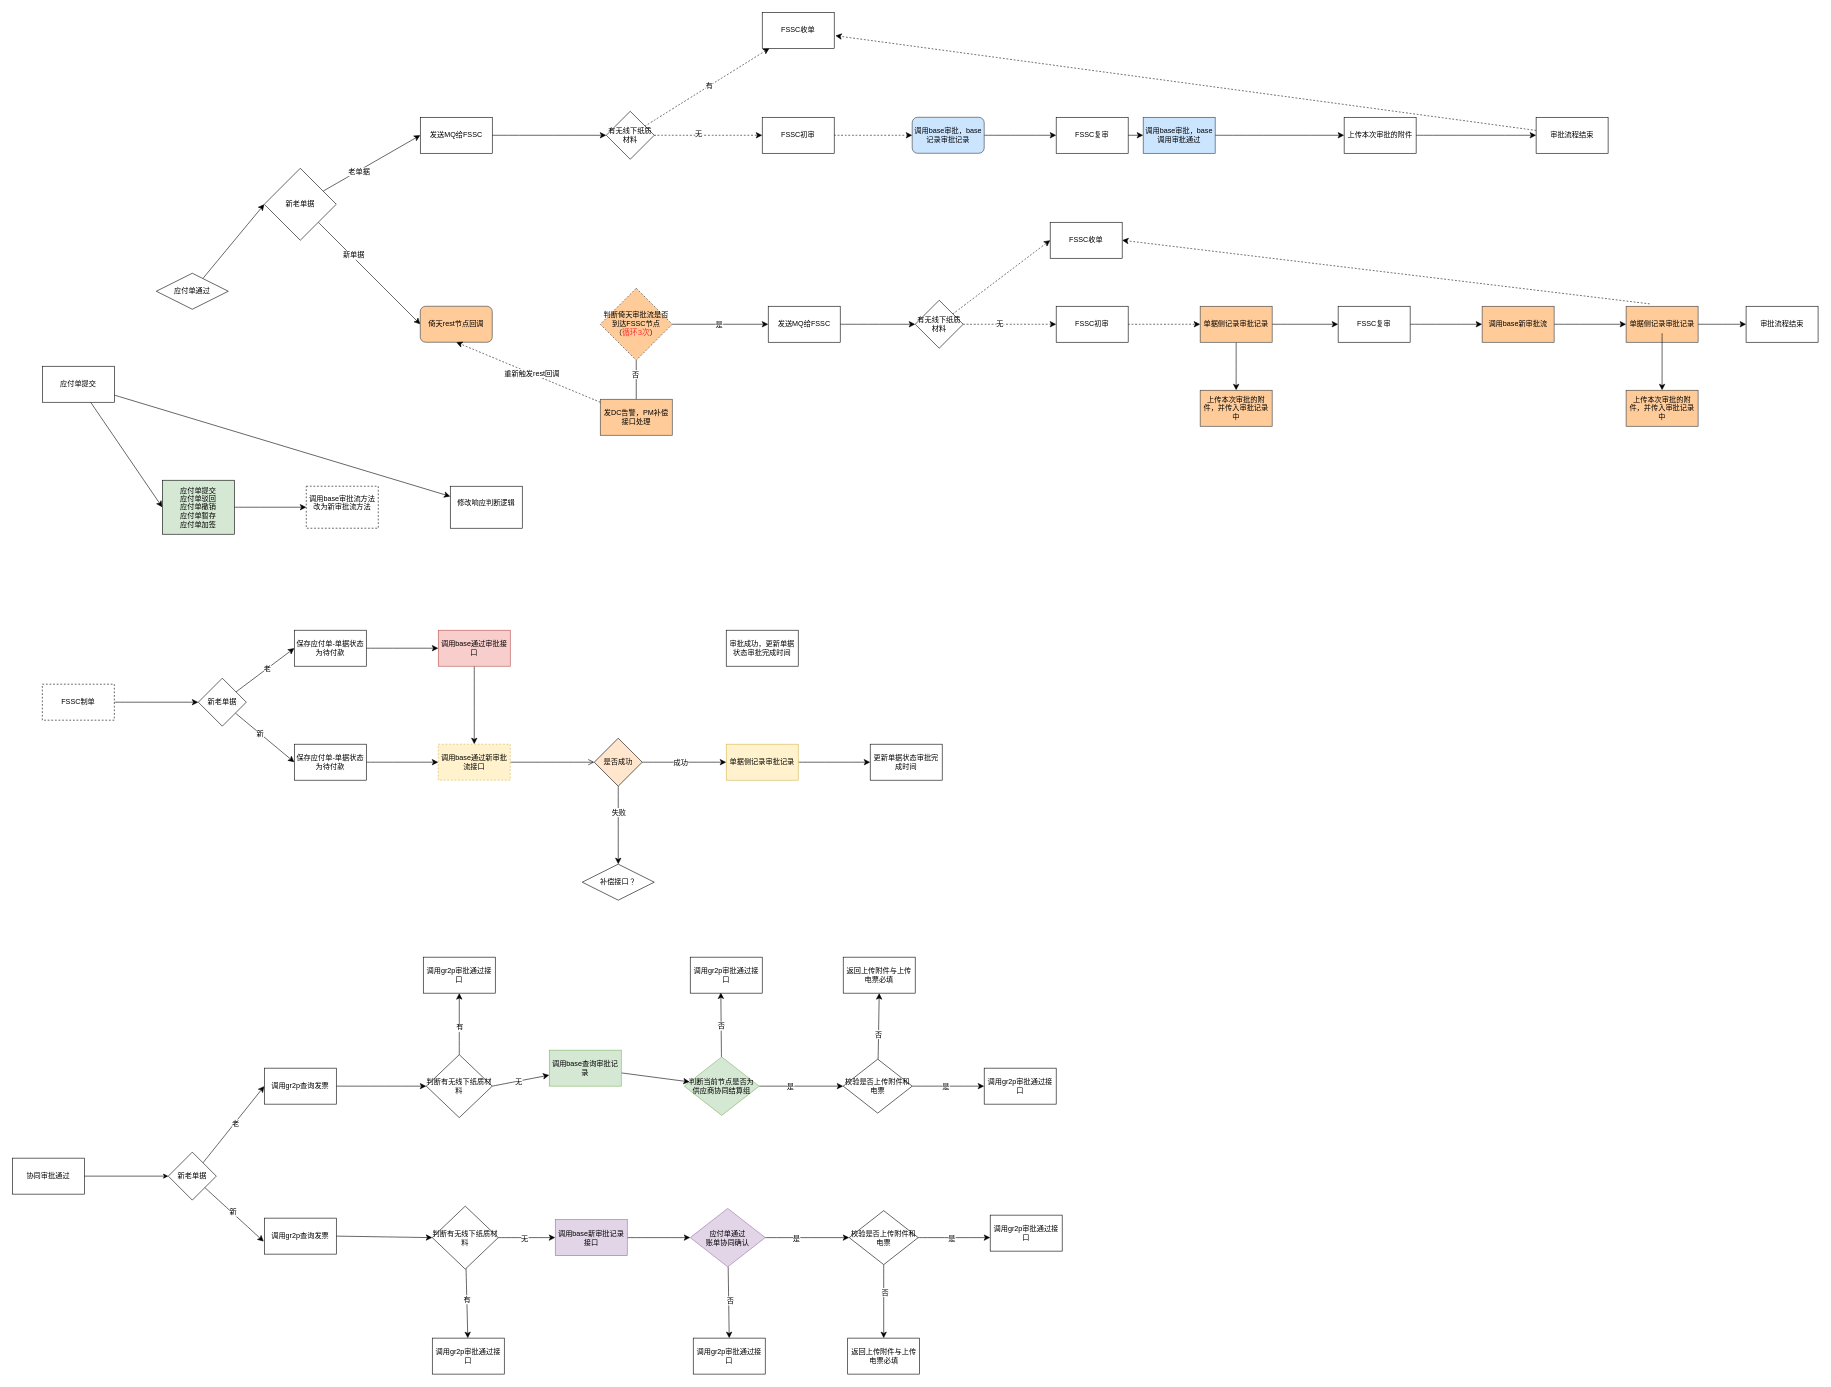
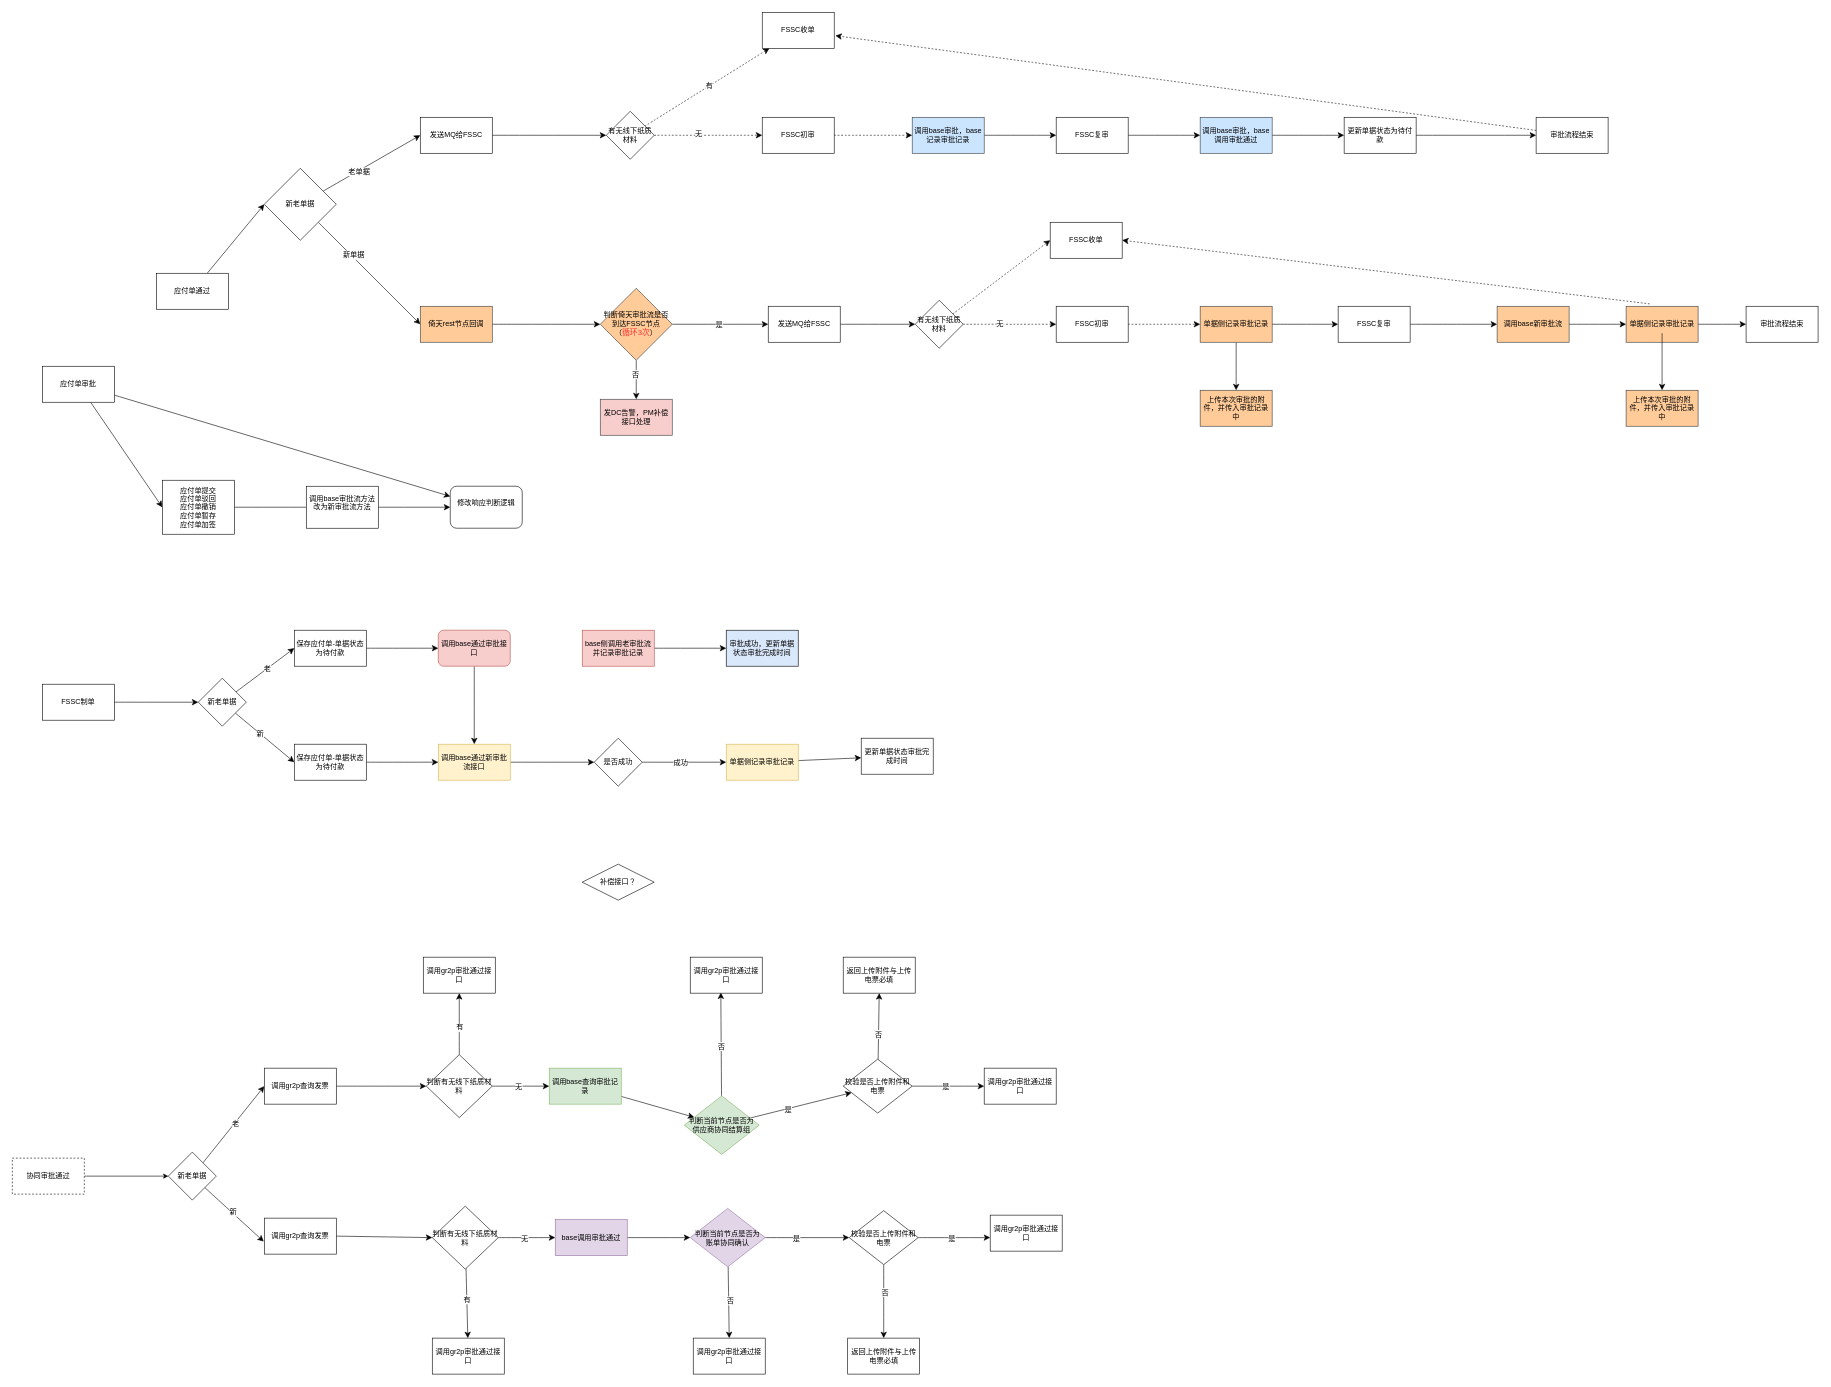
(948, 135) -> (948, 135)
(1179, 135) -> (1236, 135)
(1380, 135) -> (1380, 135)
(192, 291) -> (192, 291)
(456, 324) -> (456, 324)
none -> (594, 324)
(636, 324) -> (636, 324)
(1518, 324) -> (1533, 324)
(529, 373) -> none
(78, 384) -> (78, 384)
(636, 394) -> (636, 392)
(636, 417) -> (636, 417)
(198, 507) -> (198, 507)
(299, 507) -> (302, 507)
(342, 507) -> (342, 507)
none -> (443, 507)
(486, 507) -> (486, 507)
(474, 648) -> (474, 648)
none -> (618, 648)
none -> (719, 648)
(762, 648) -> (762, 648)
(78, 702) -> (78, 702)
(474, 762) -> (474, 762)
(589, 762) -> (588, 762)
(618, 762) -> (618, 762)
(906, 762) -> (897, 756)
(618, 812) -> none
(585, 1068) -> (585, 1086)
(722, 1086) -> (722, 1125)
(48, 1176) -> (48, 1176)
(591, 1238) -> (591, 1238)
(728, 1238) -> (728, 1238)
